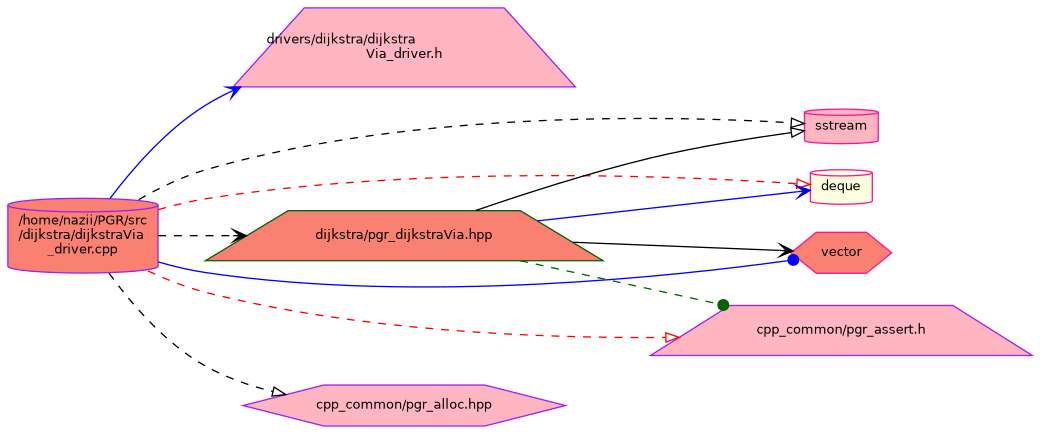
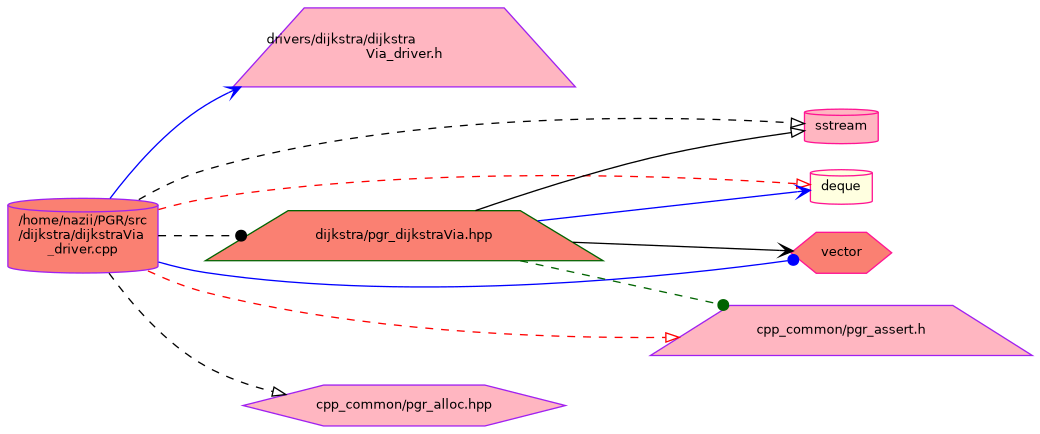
(196, 236) -> (197, 236)
